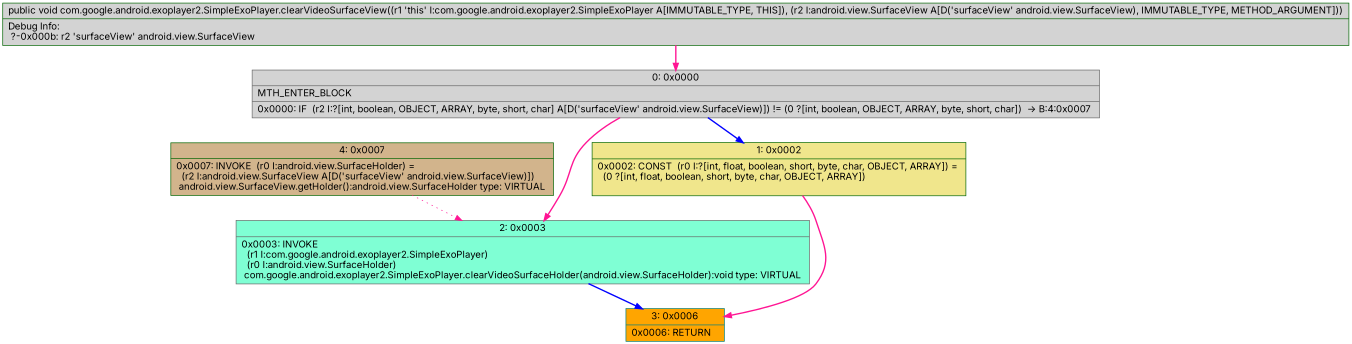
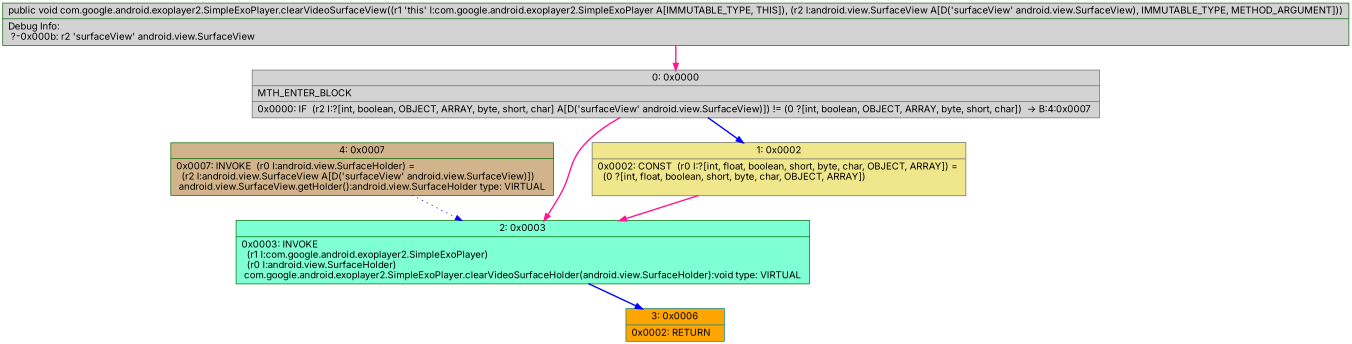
(779, 169) -> (779, 169)
(434, 206) -> (434, 206)
(523, 252) -> (523, 252)
(817, 282) -> (662, 207)
(675, 333) -> (675, 333)
